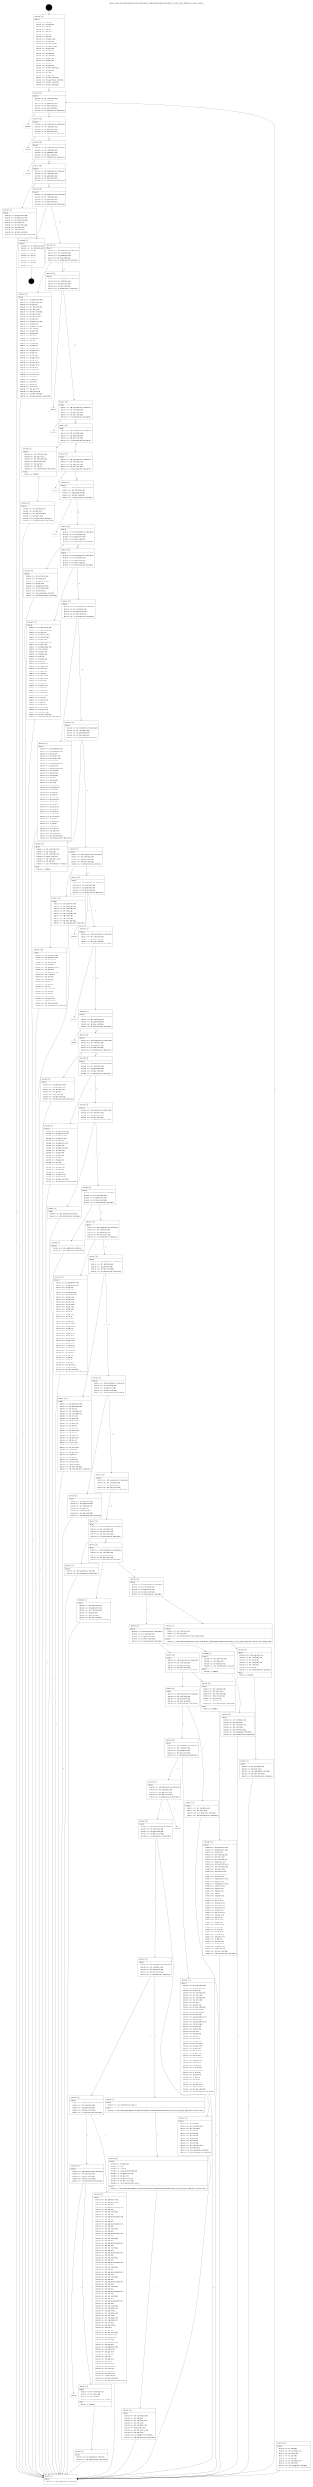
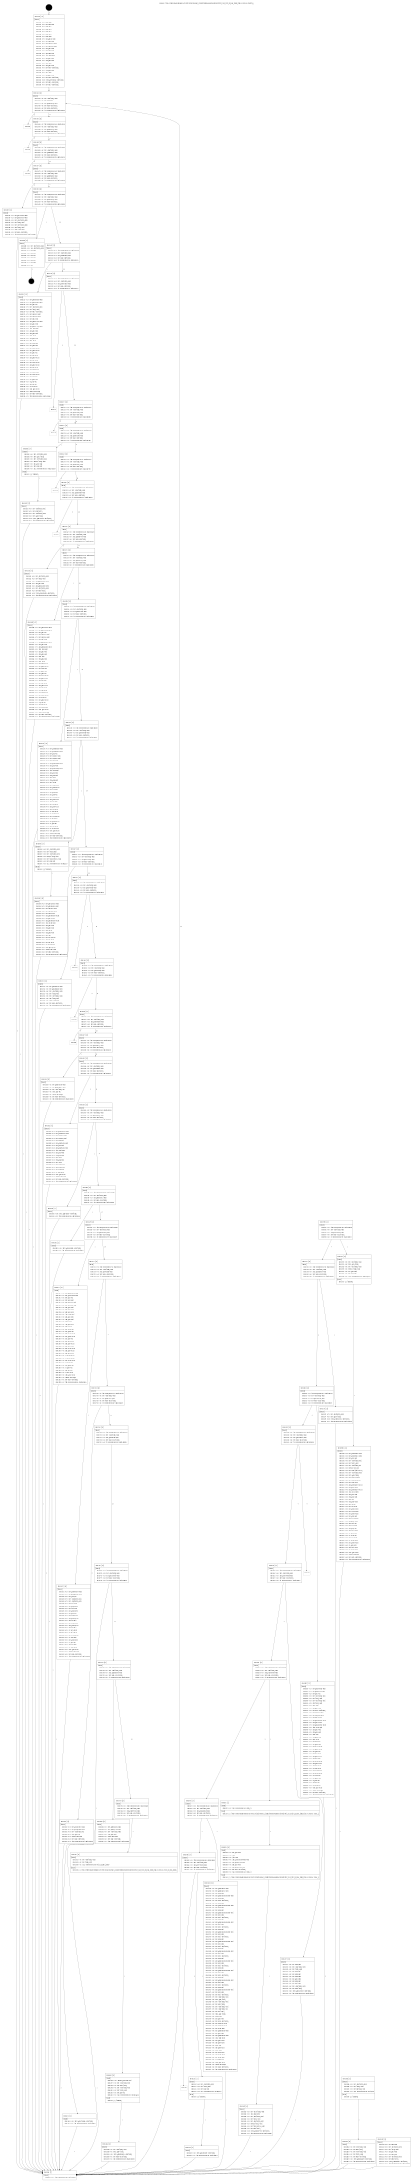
(146, 1634) -> none
